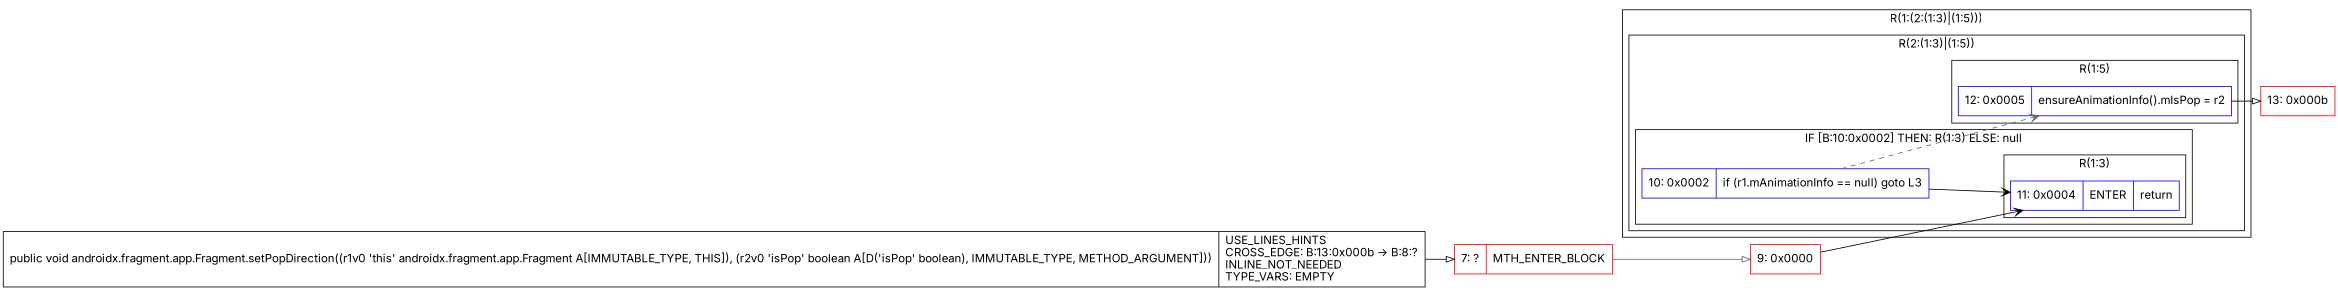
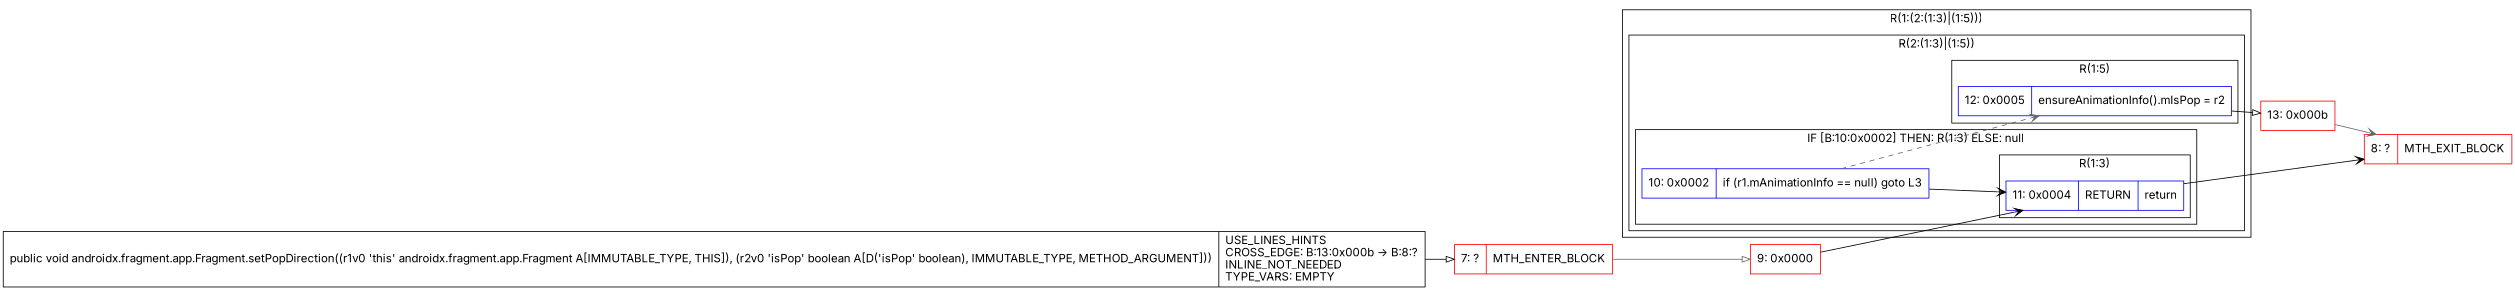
none -> (2438, 149)
(2108, 195) -> (2108, 195)
